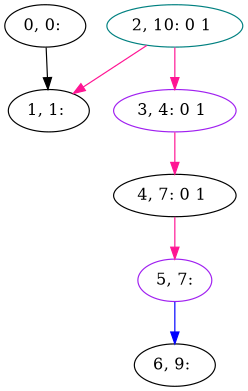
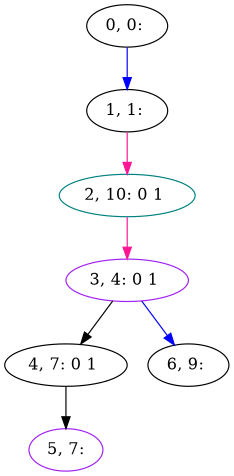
(47, 63) -> (127, 63)
(115, 66) -> (127, 147)
(175, 147) -> (100, 318)
(175, 232) -> (66, 402)
(175, 317) -> (155, 318)
